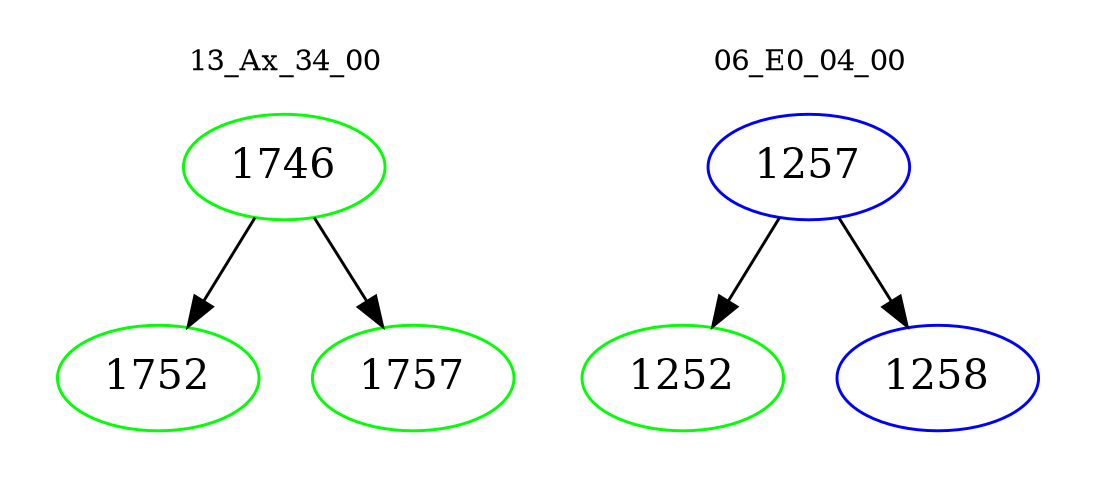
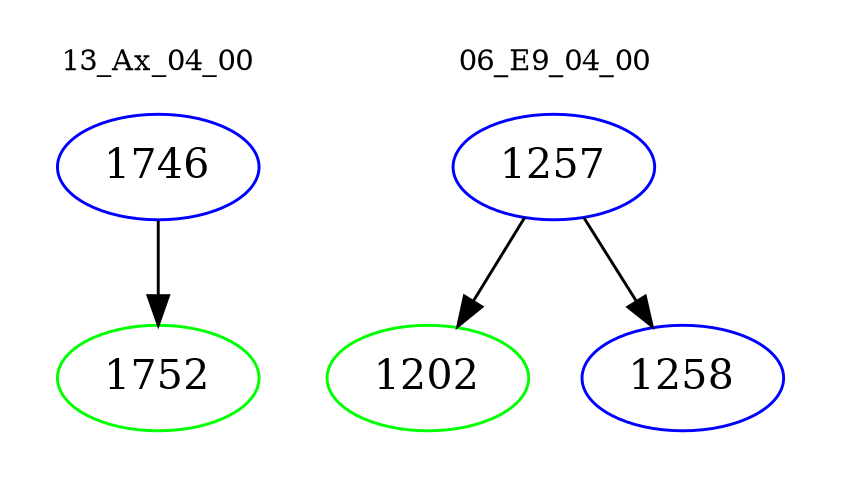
(286, 63) -> (158, 63)
(810, 63) -> (555, 63)
(284, 167) -> (158, 167)
(413, 378) -> none
(683, 378) -> (428, 378)
